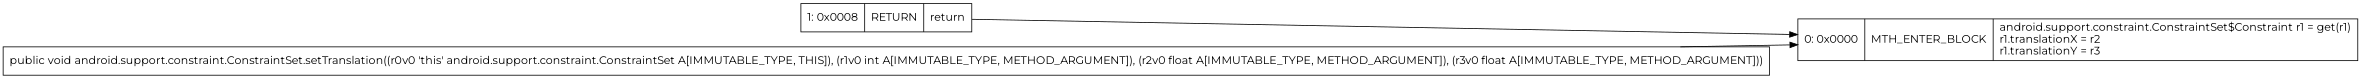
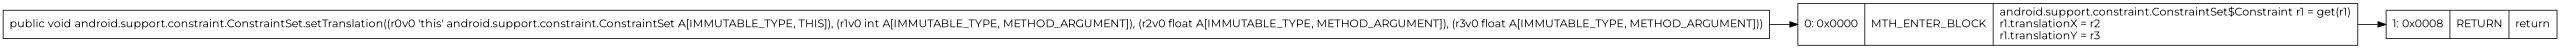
(1381, 27) -> (2368, 24)
